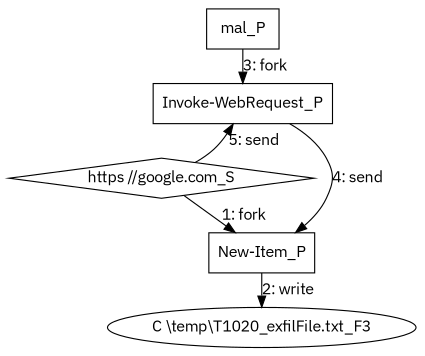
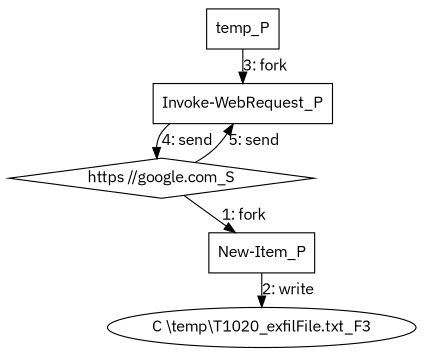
(243, 29) -> (243, 29)
(331, 170) -> (160, 134)
